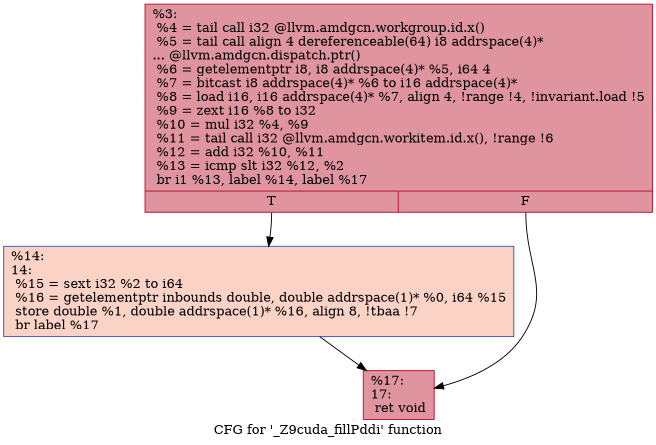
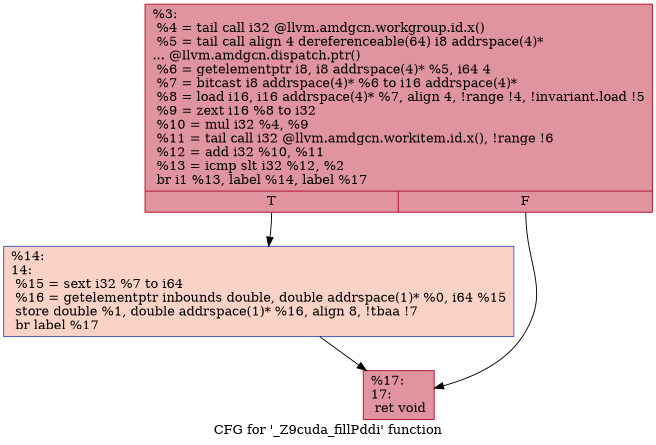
(97, 284) -> (97, 284)
